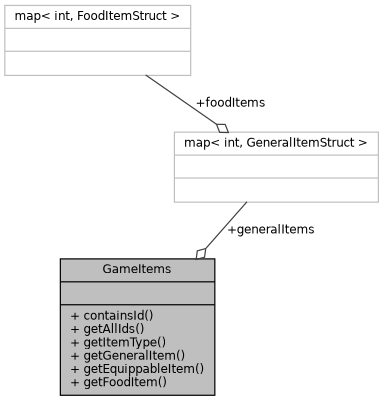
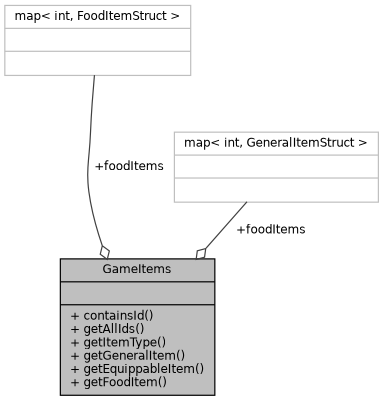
(181, 100) -> (88, 161)
(269, 231) -> (269, 231)
